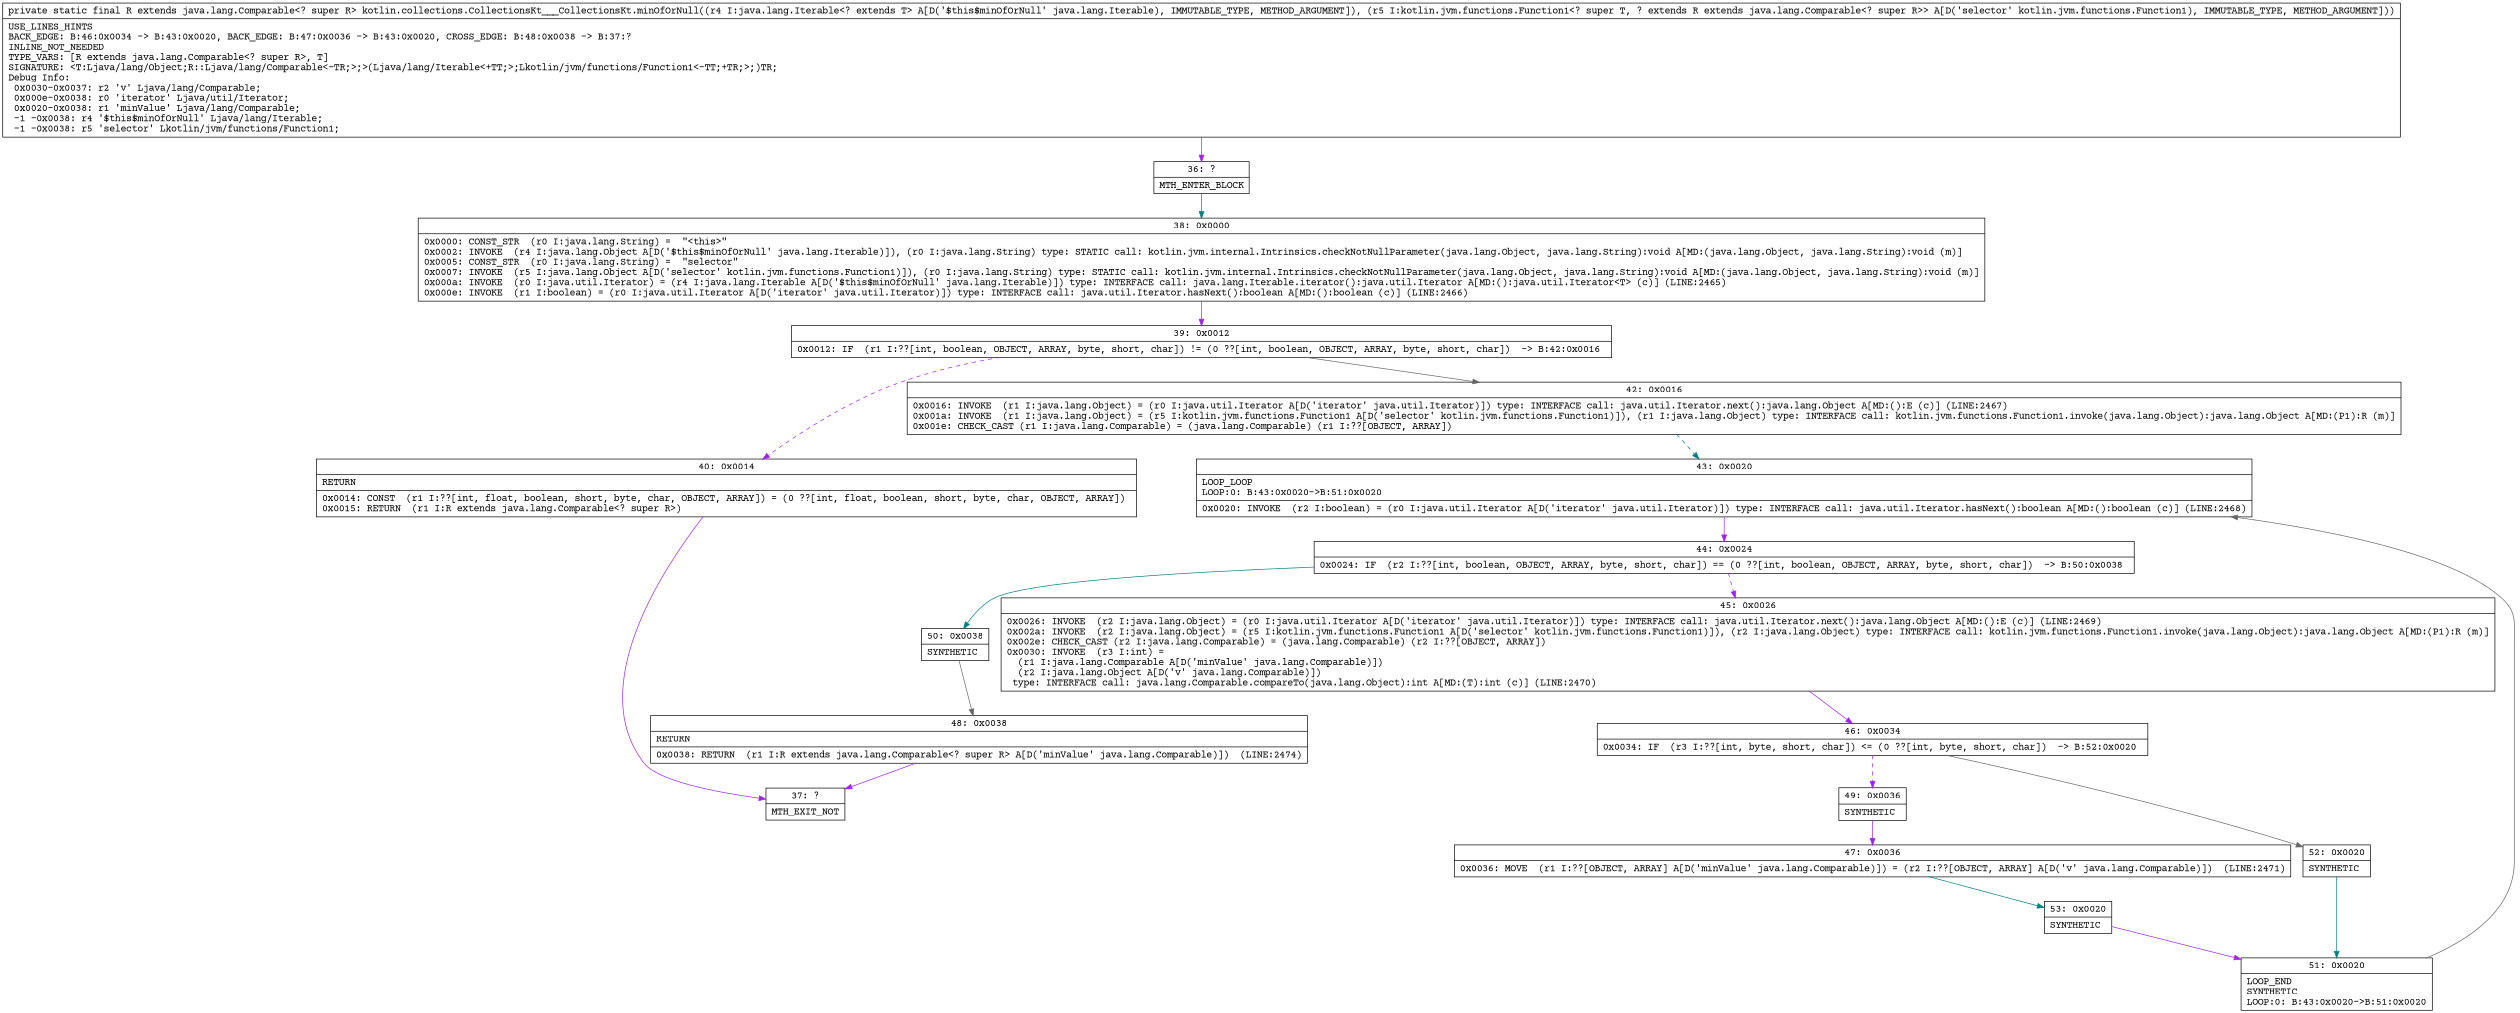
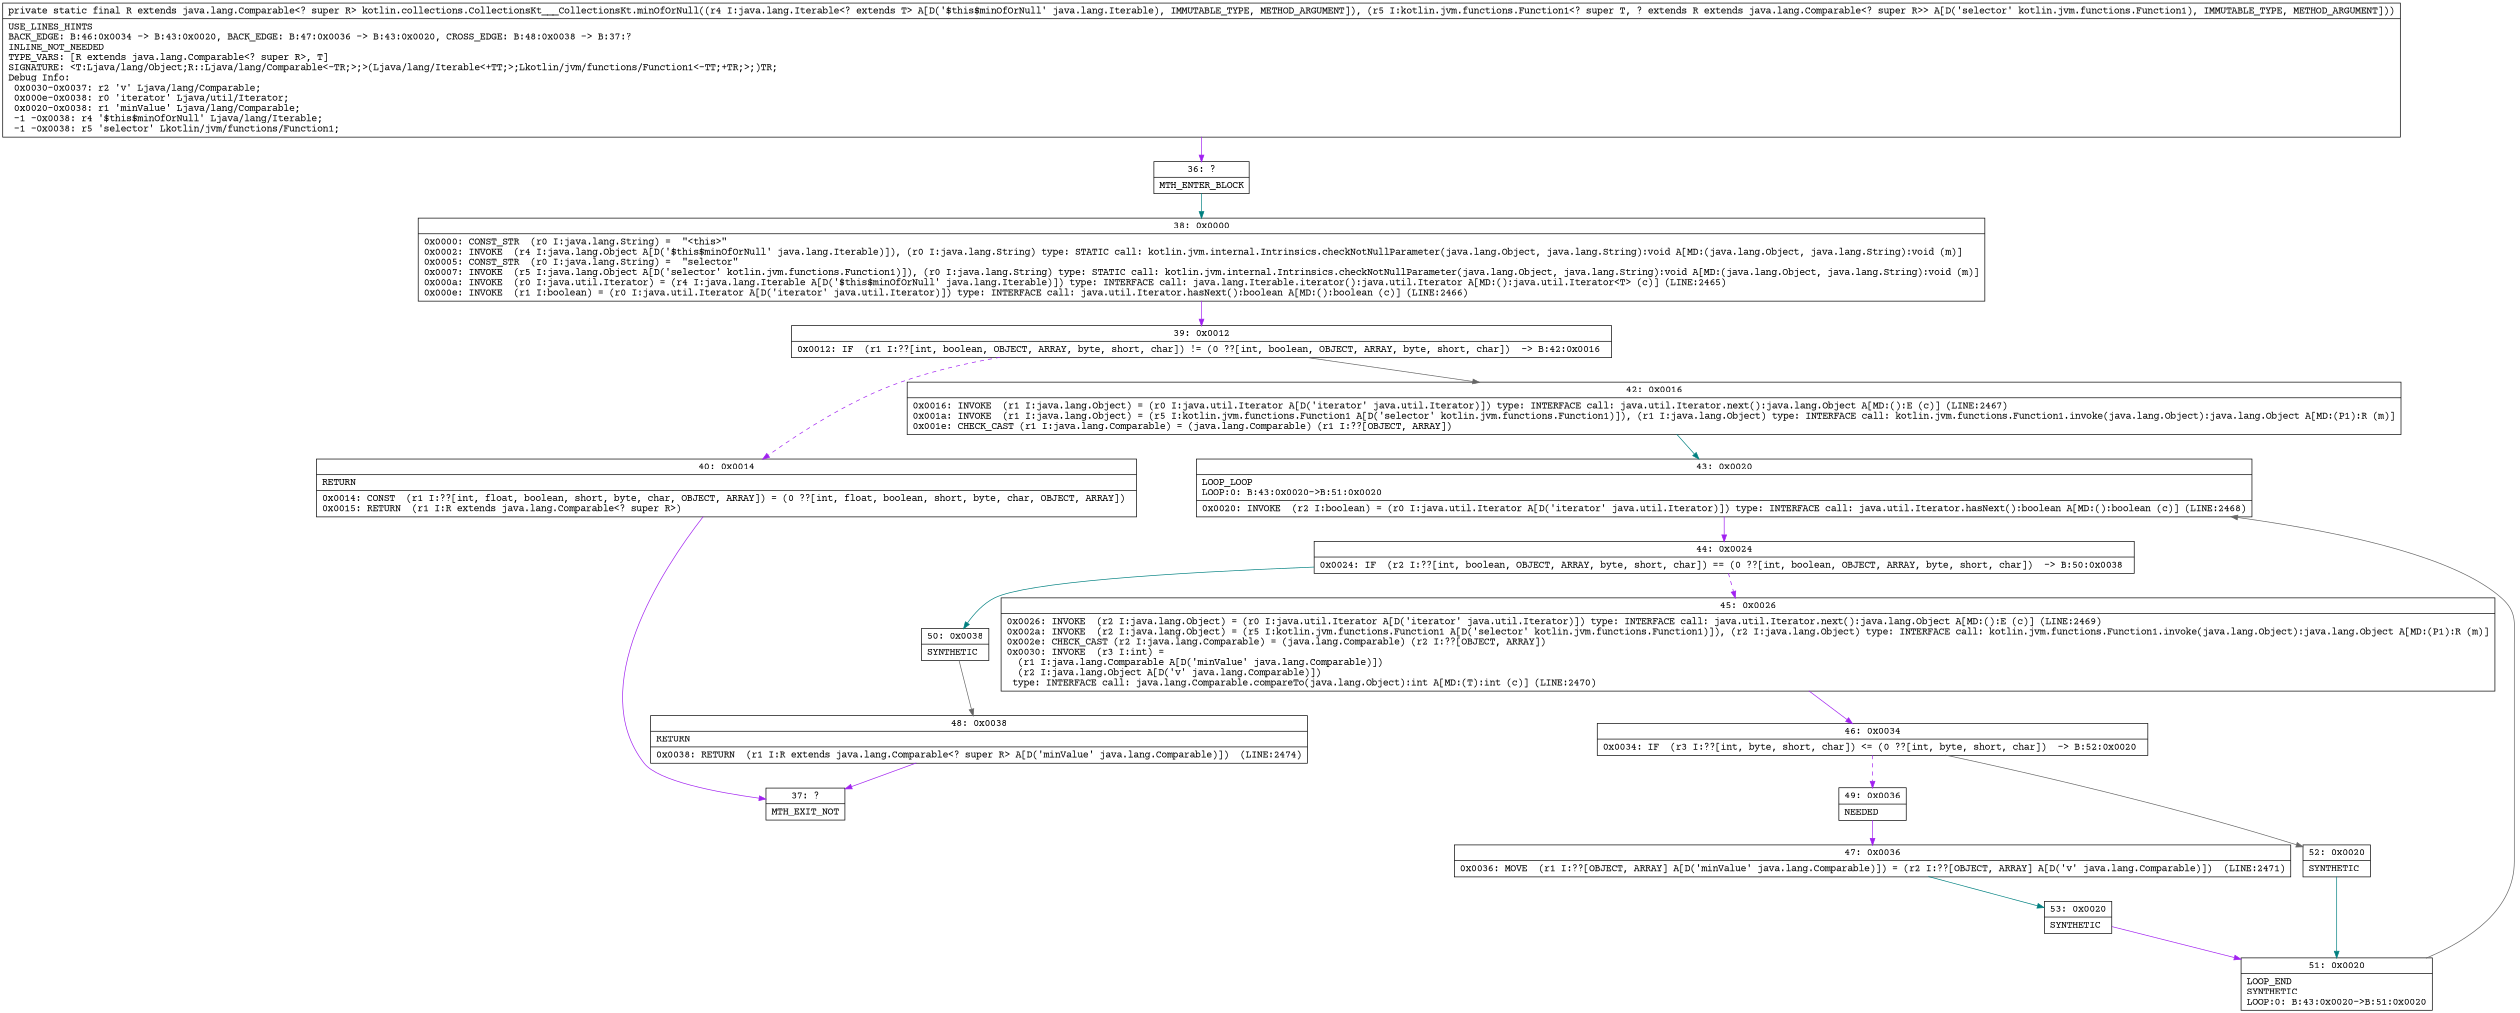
(1685, 444) -> (1685, 444)
(1870, 812) -> (1861, 812)
